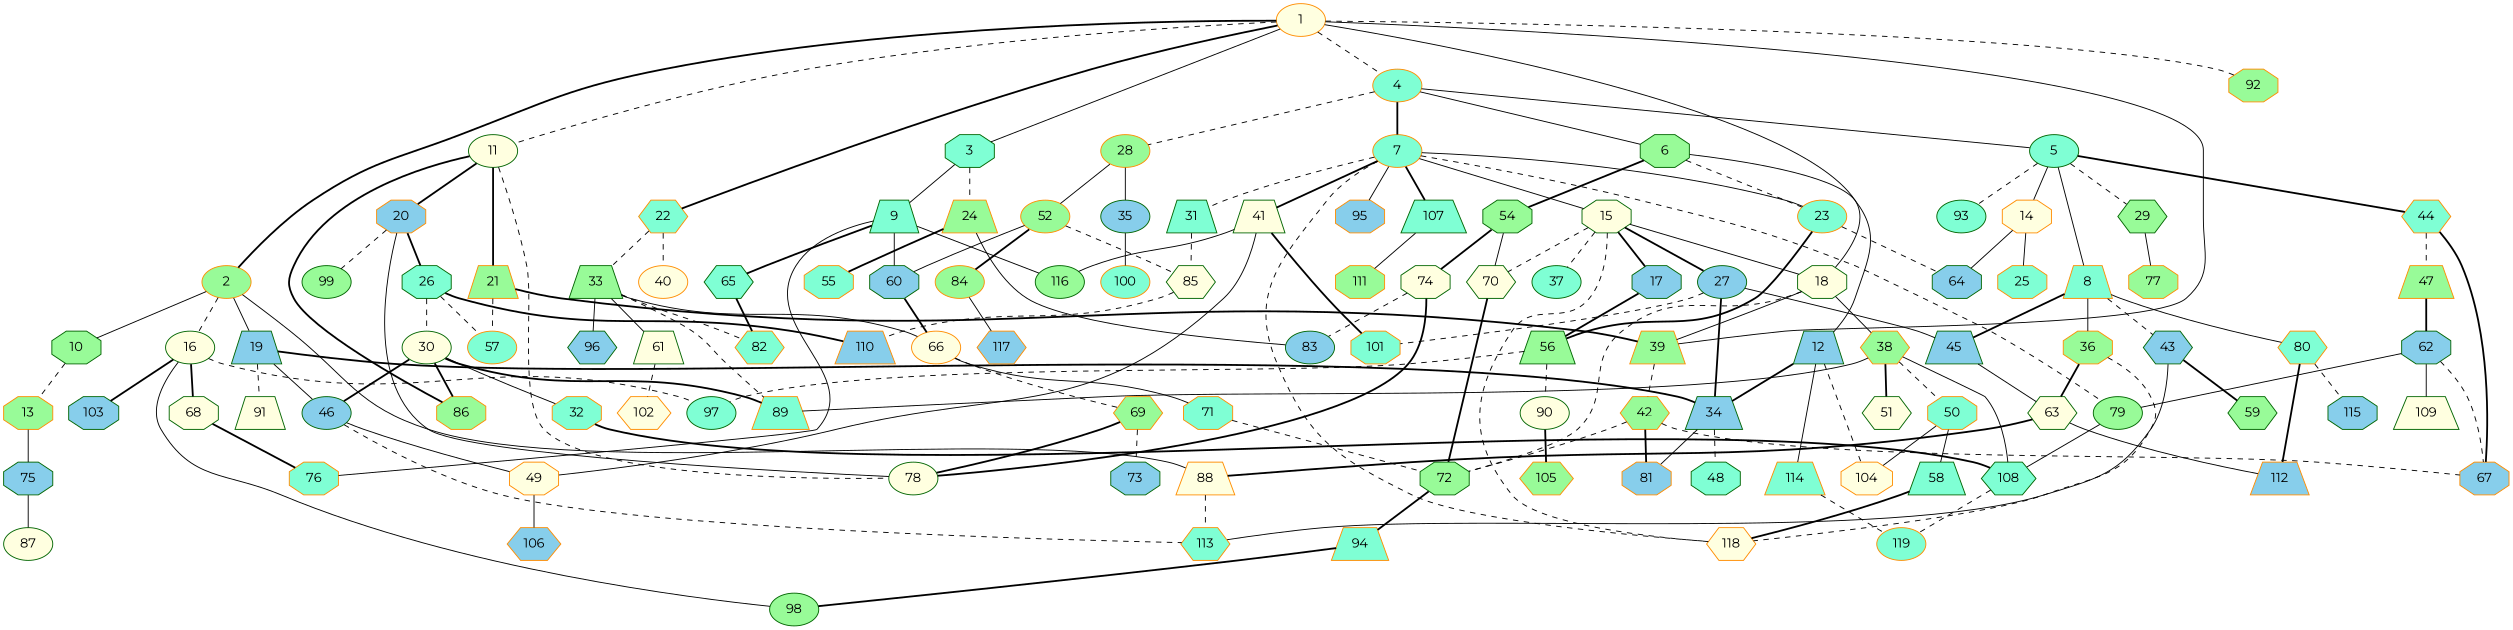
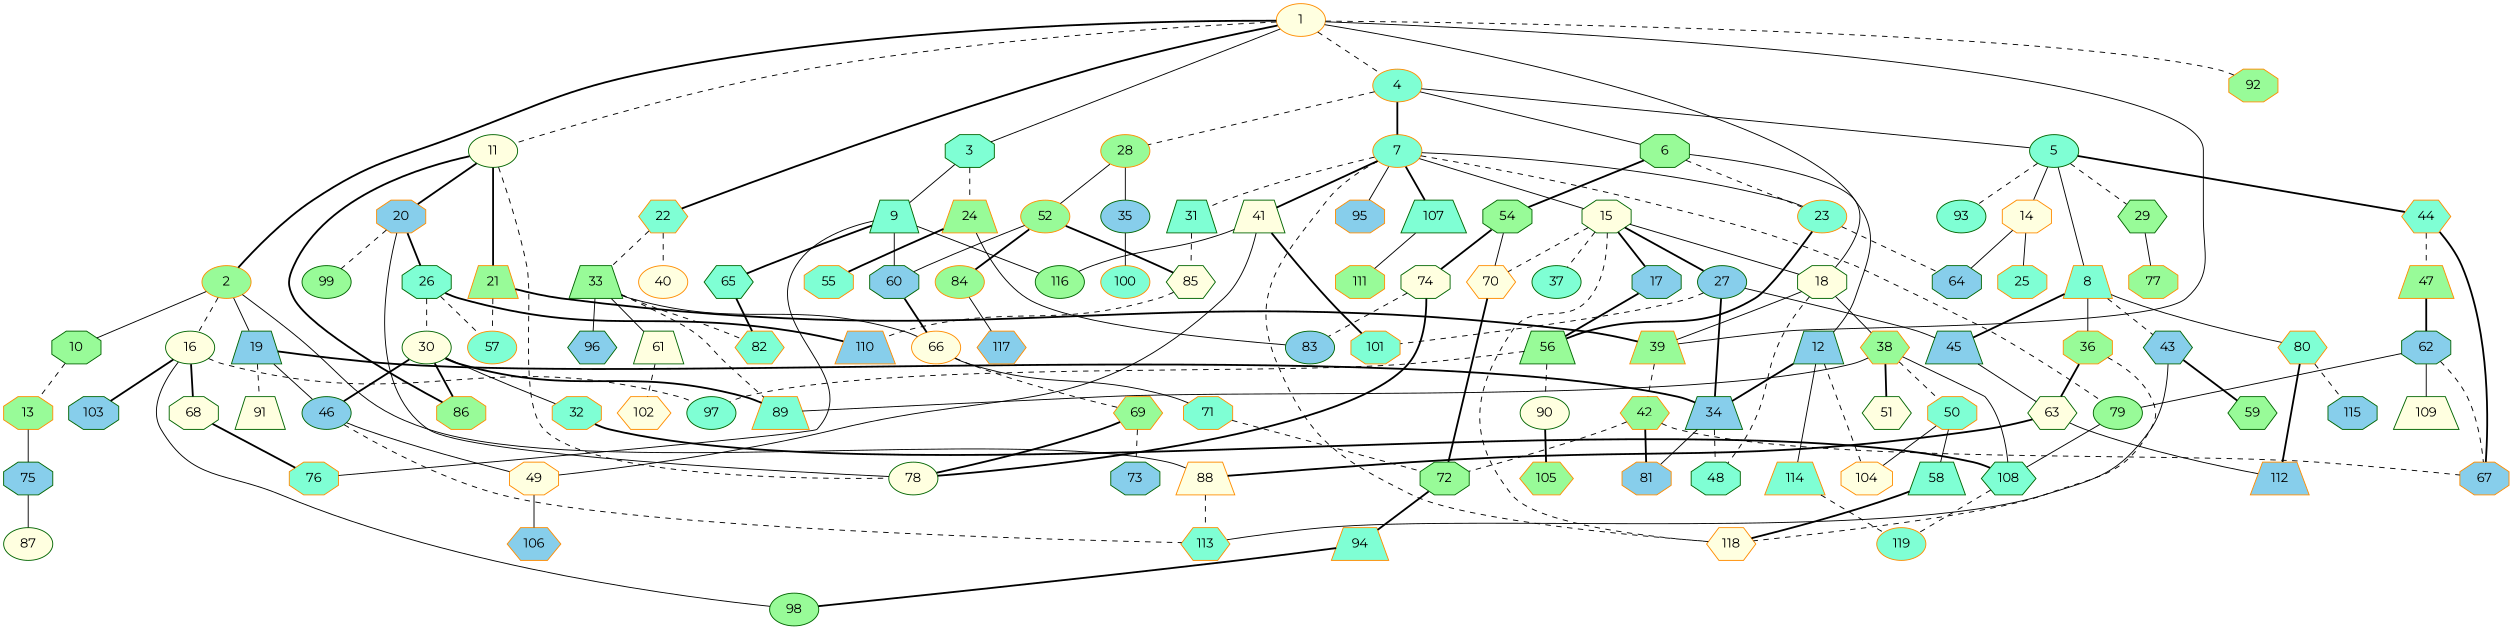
(1120, 249) -> (1120, 249)
(1491, 282) -> (1491, 282)
(1609, 346) -> (1770, 370)
